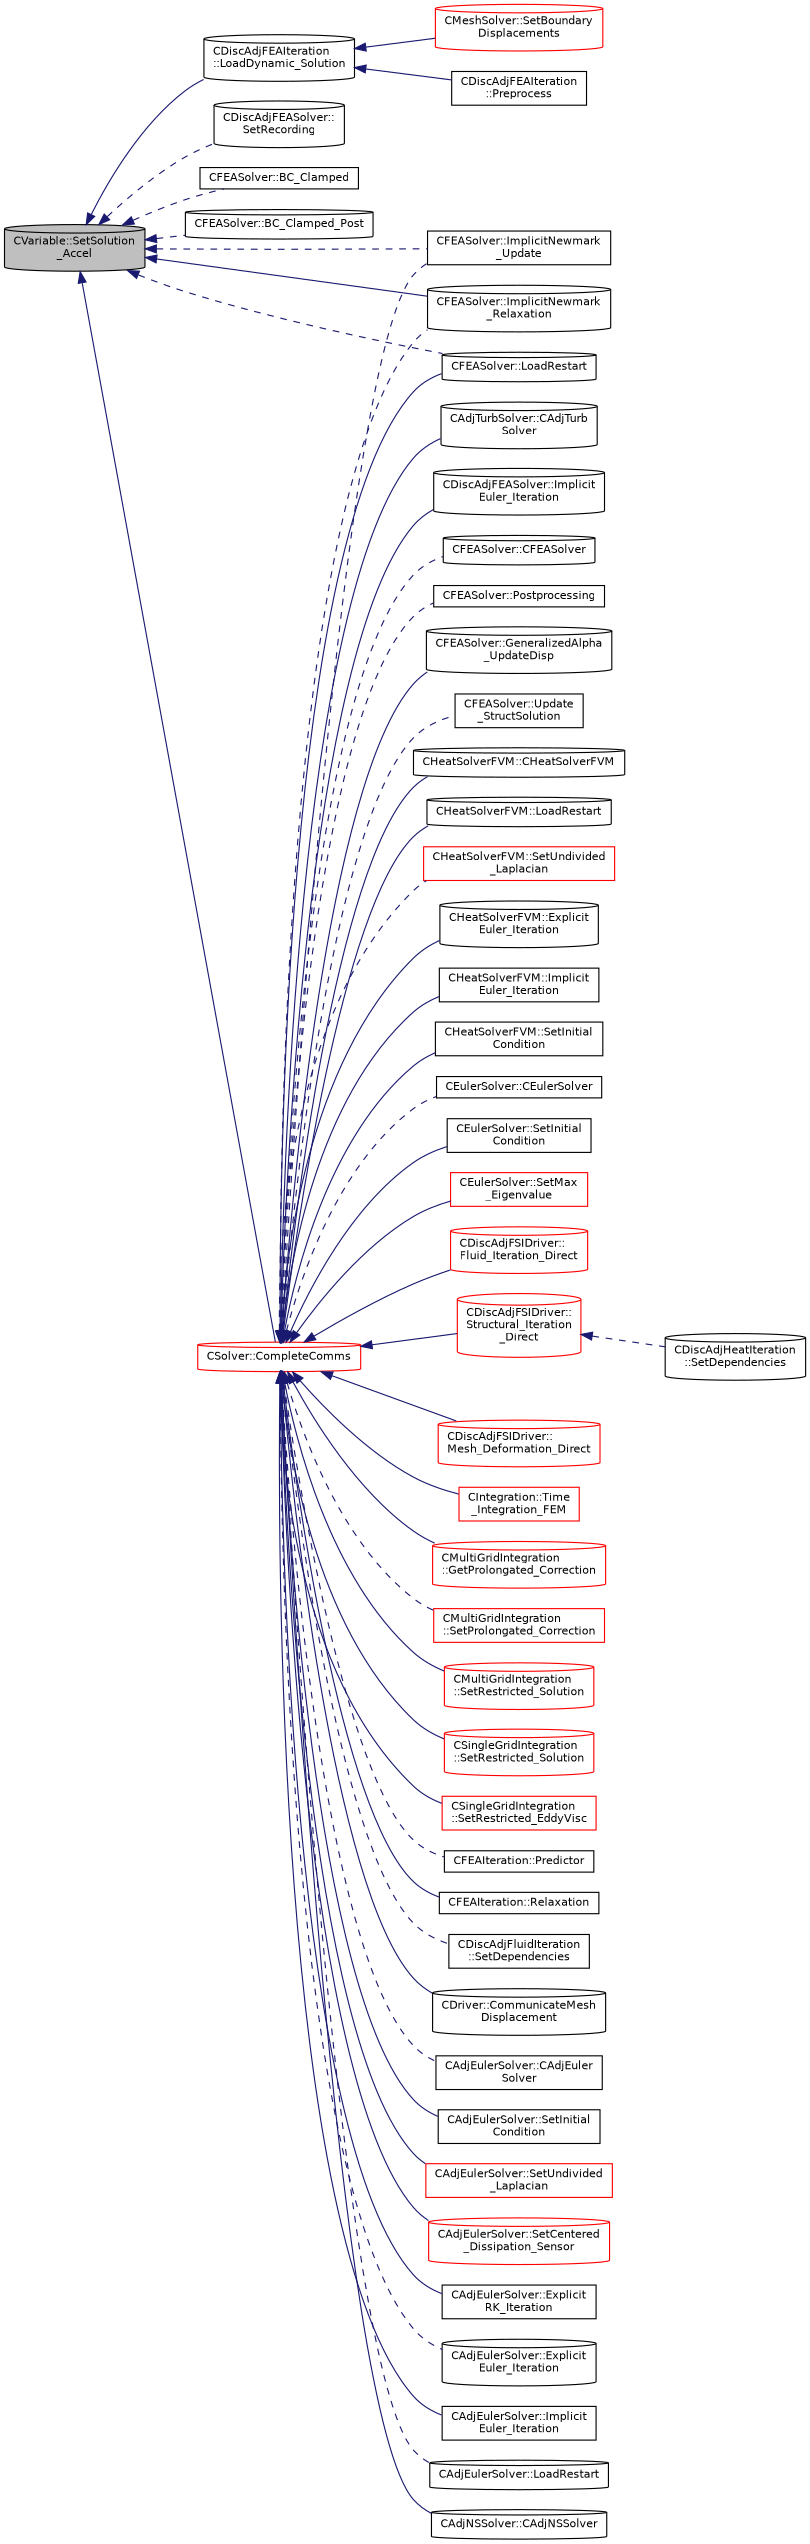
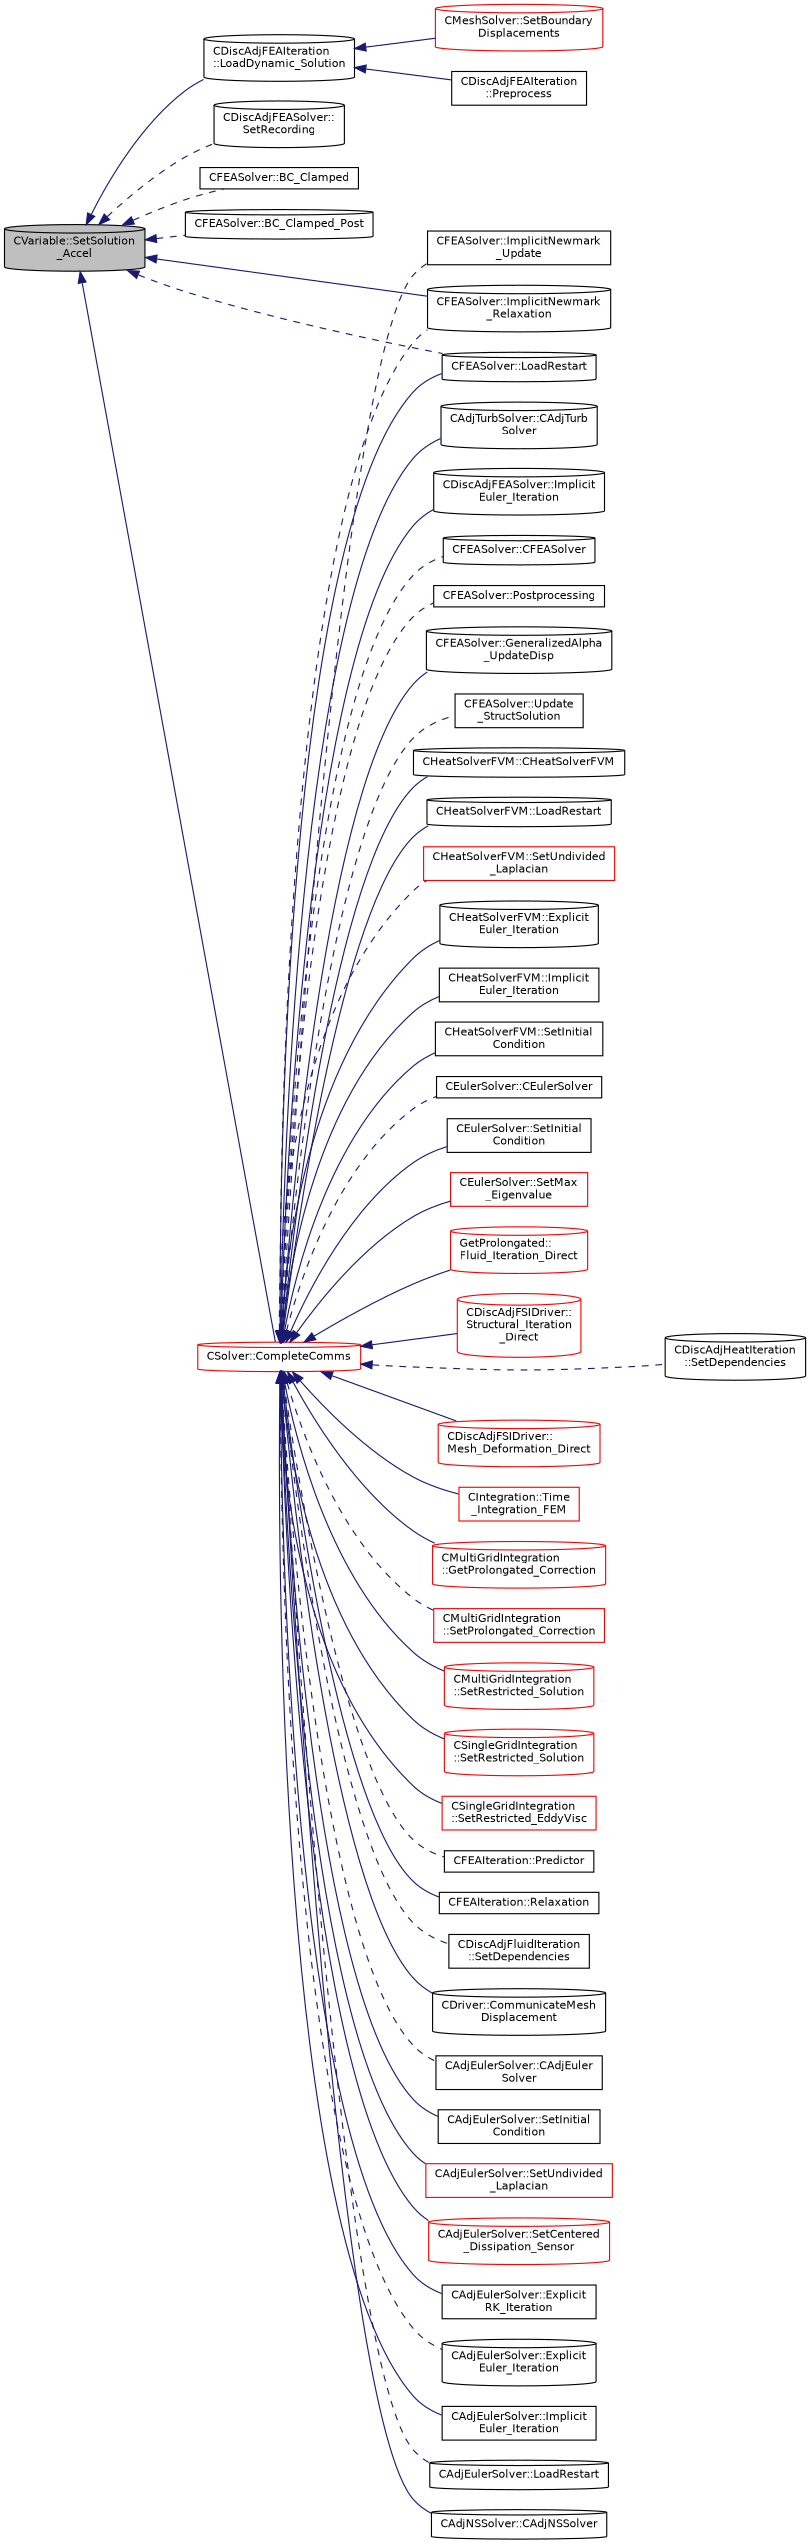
(292, 249) -> none
(519, 1250) -> (519, 1250)
(629, 1341) -> (519, 1370)
